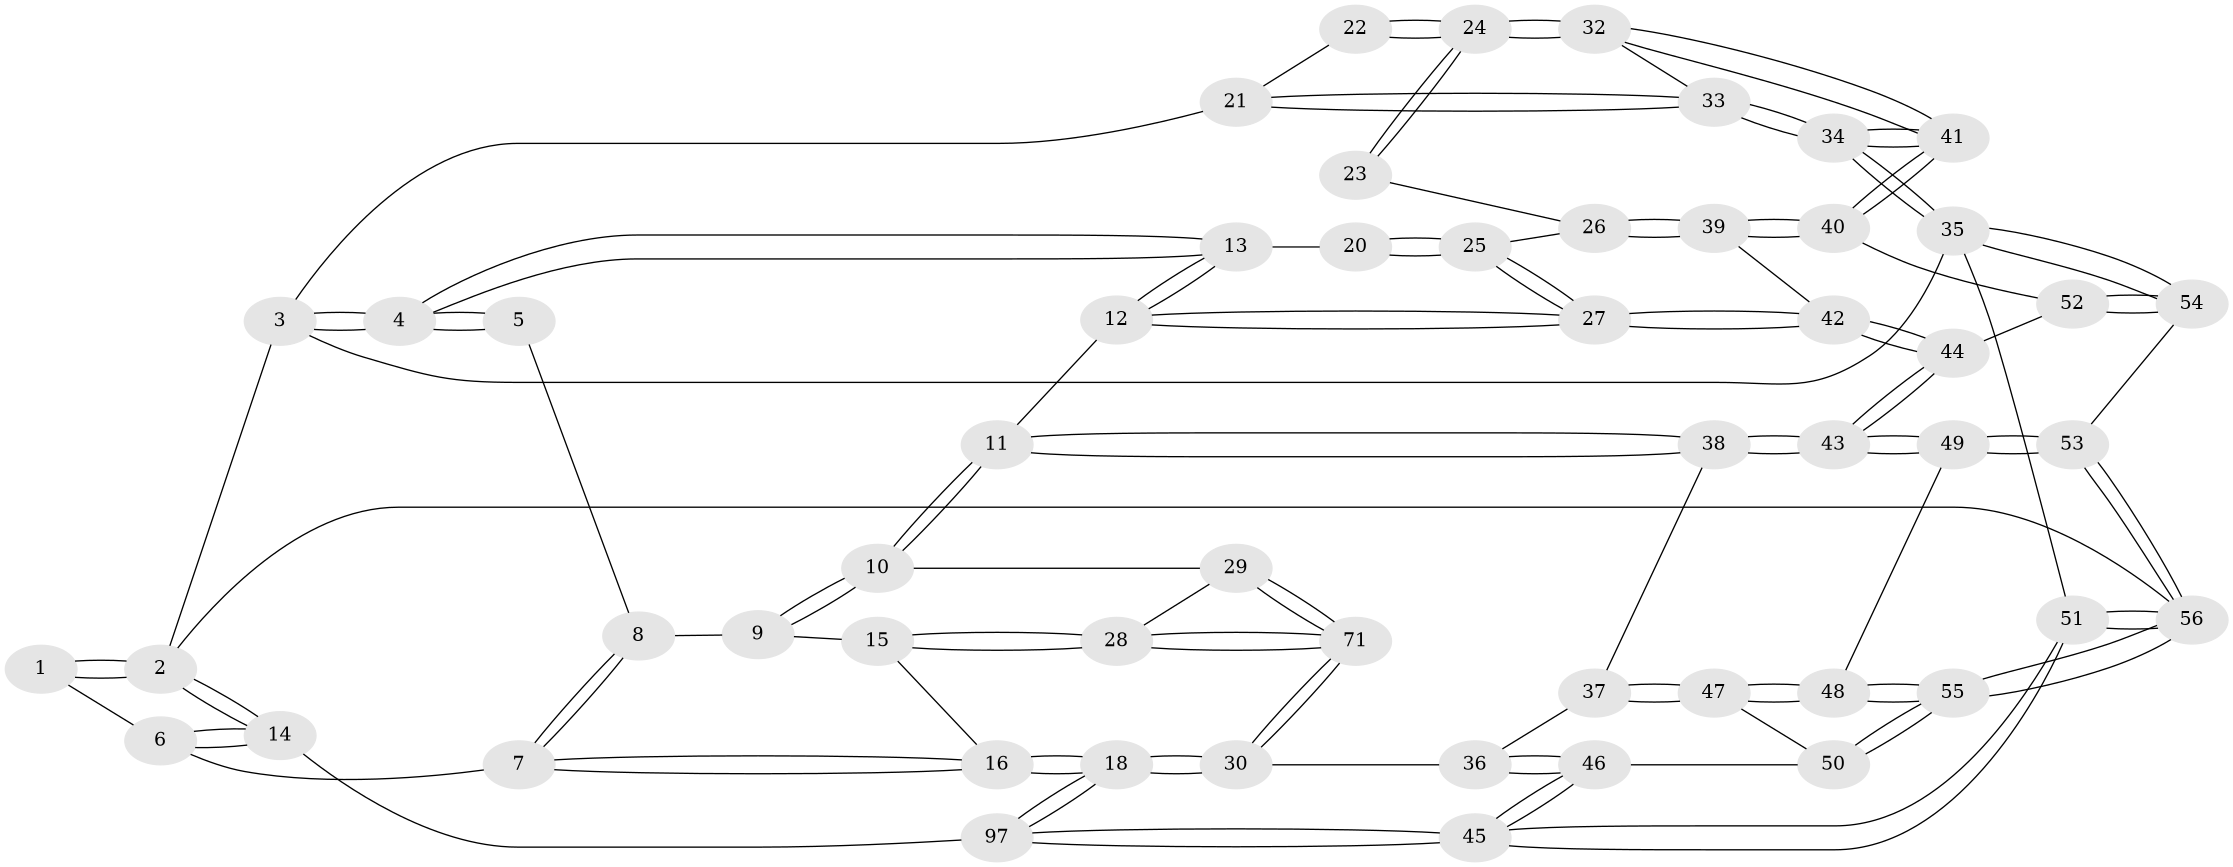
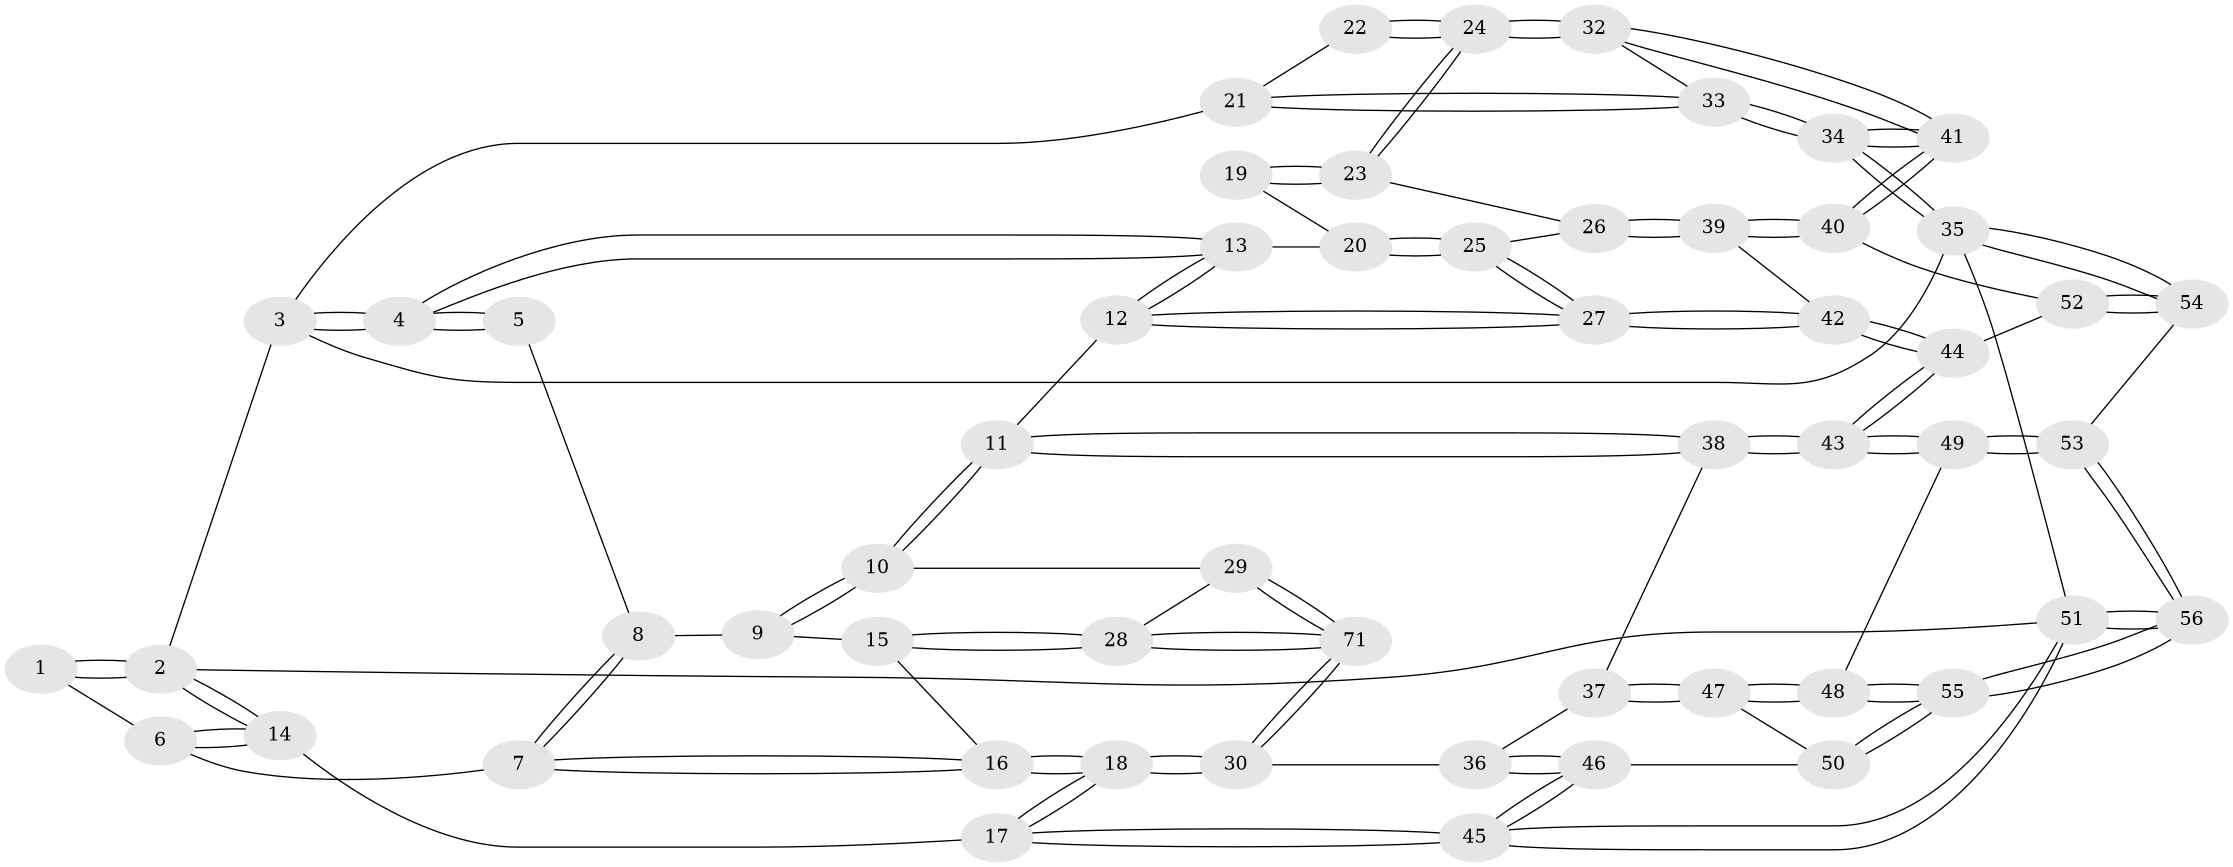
none -> (1236, 175)
(1161, 507) -> (1119, 684)
(997, 838) -> (997, 838)
